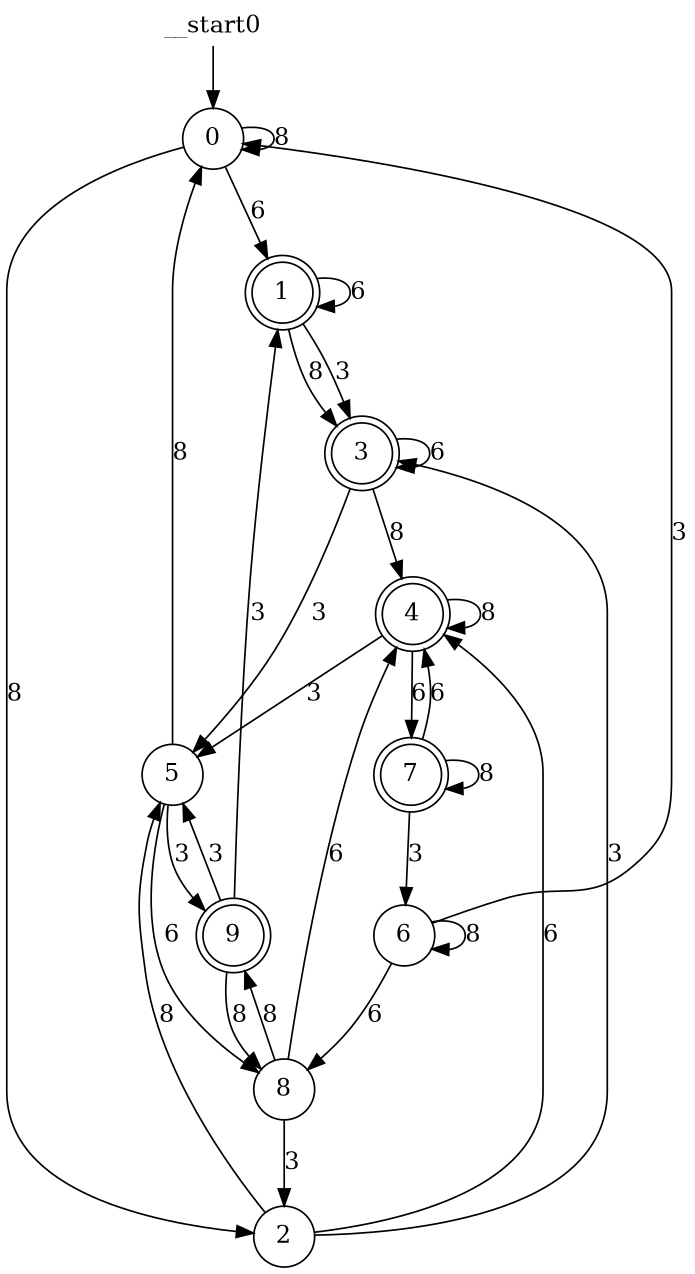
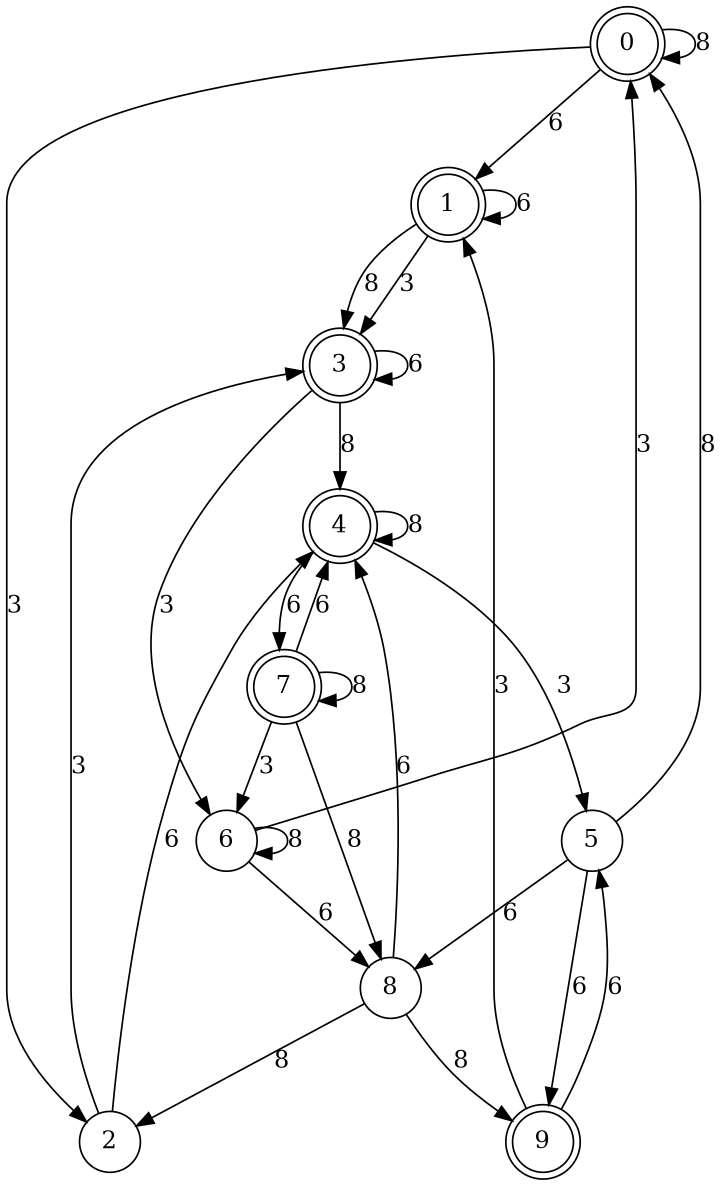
(213, 26) -> none
(213, 139) -> (628, 44)
(291, 622) -> (167, 575)
(15, 694) -> (15, 606)
(183, 855) -> (580, 988)
(217, 855) -> (616, 988)
(228, 1017) -> (336, 832)
(159, 1028) -> none
(293, 1163) -> (283, 1062)
